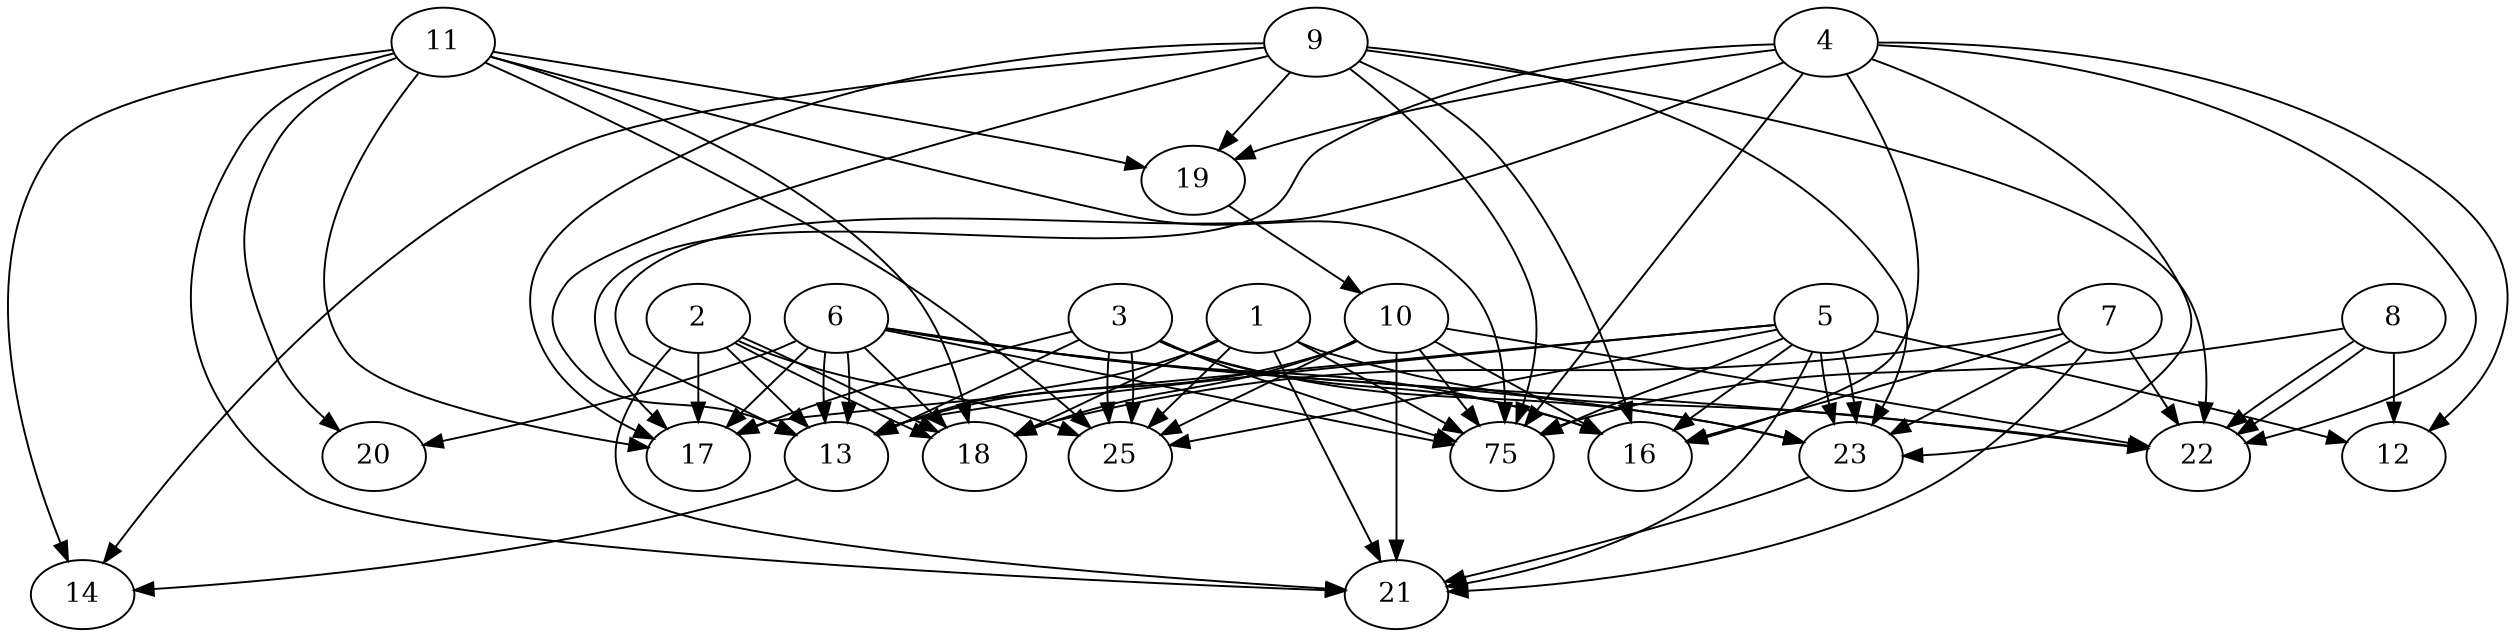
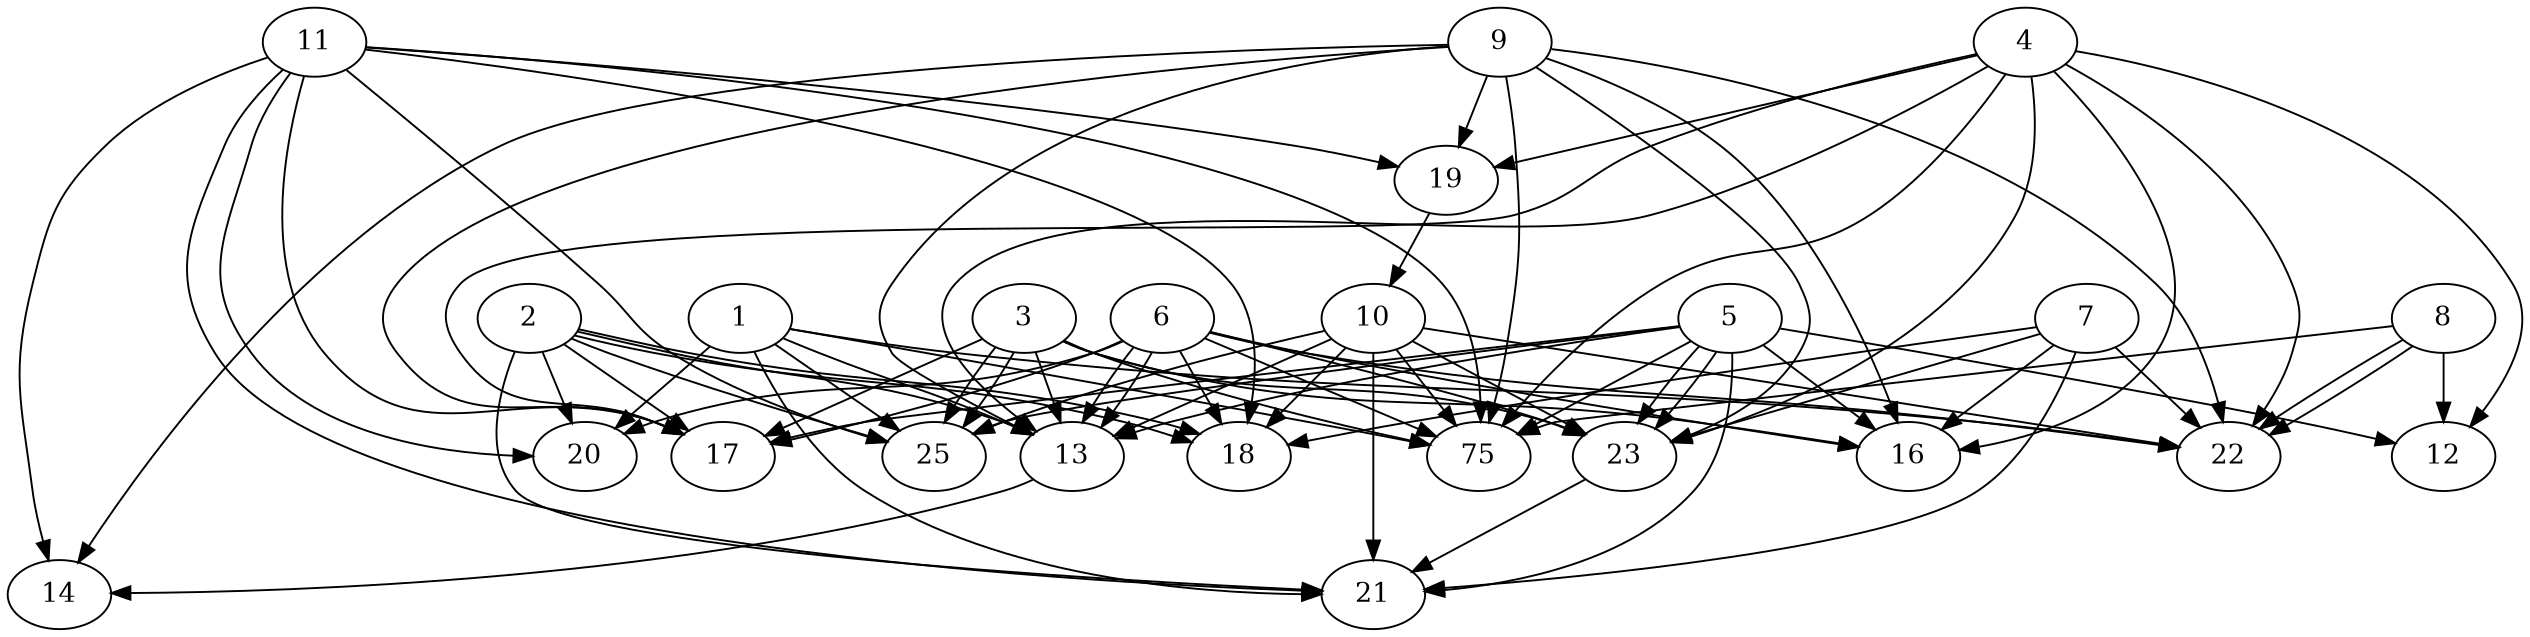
none -> (553, 378)
(1125, 383) -> (664, 386)
(1509, 383) -> (1491, 383)
